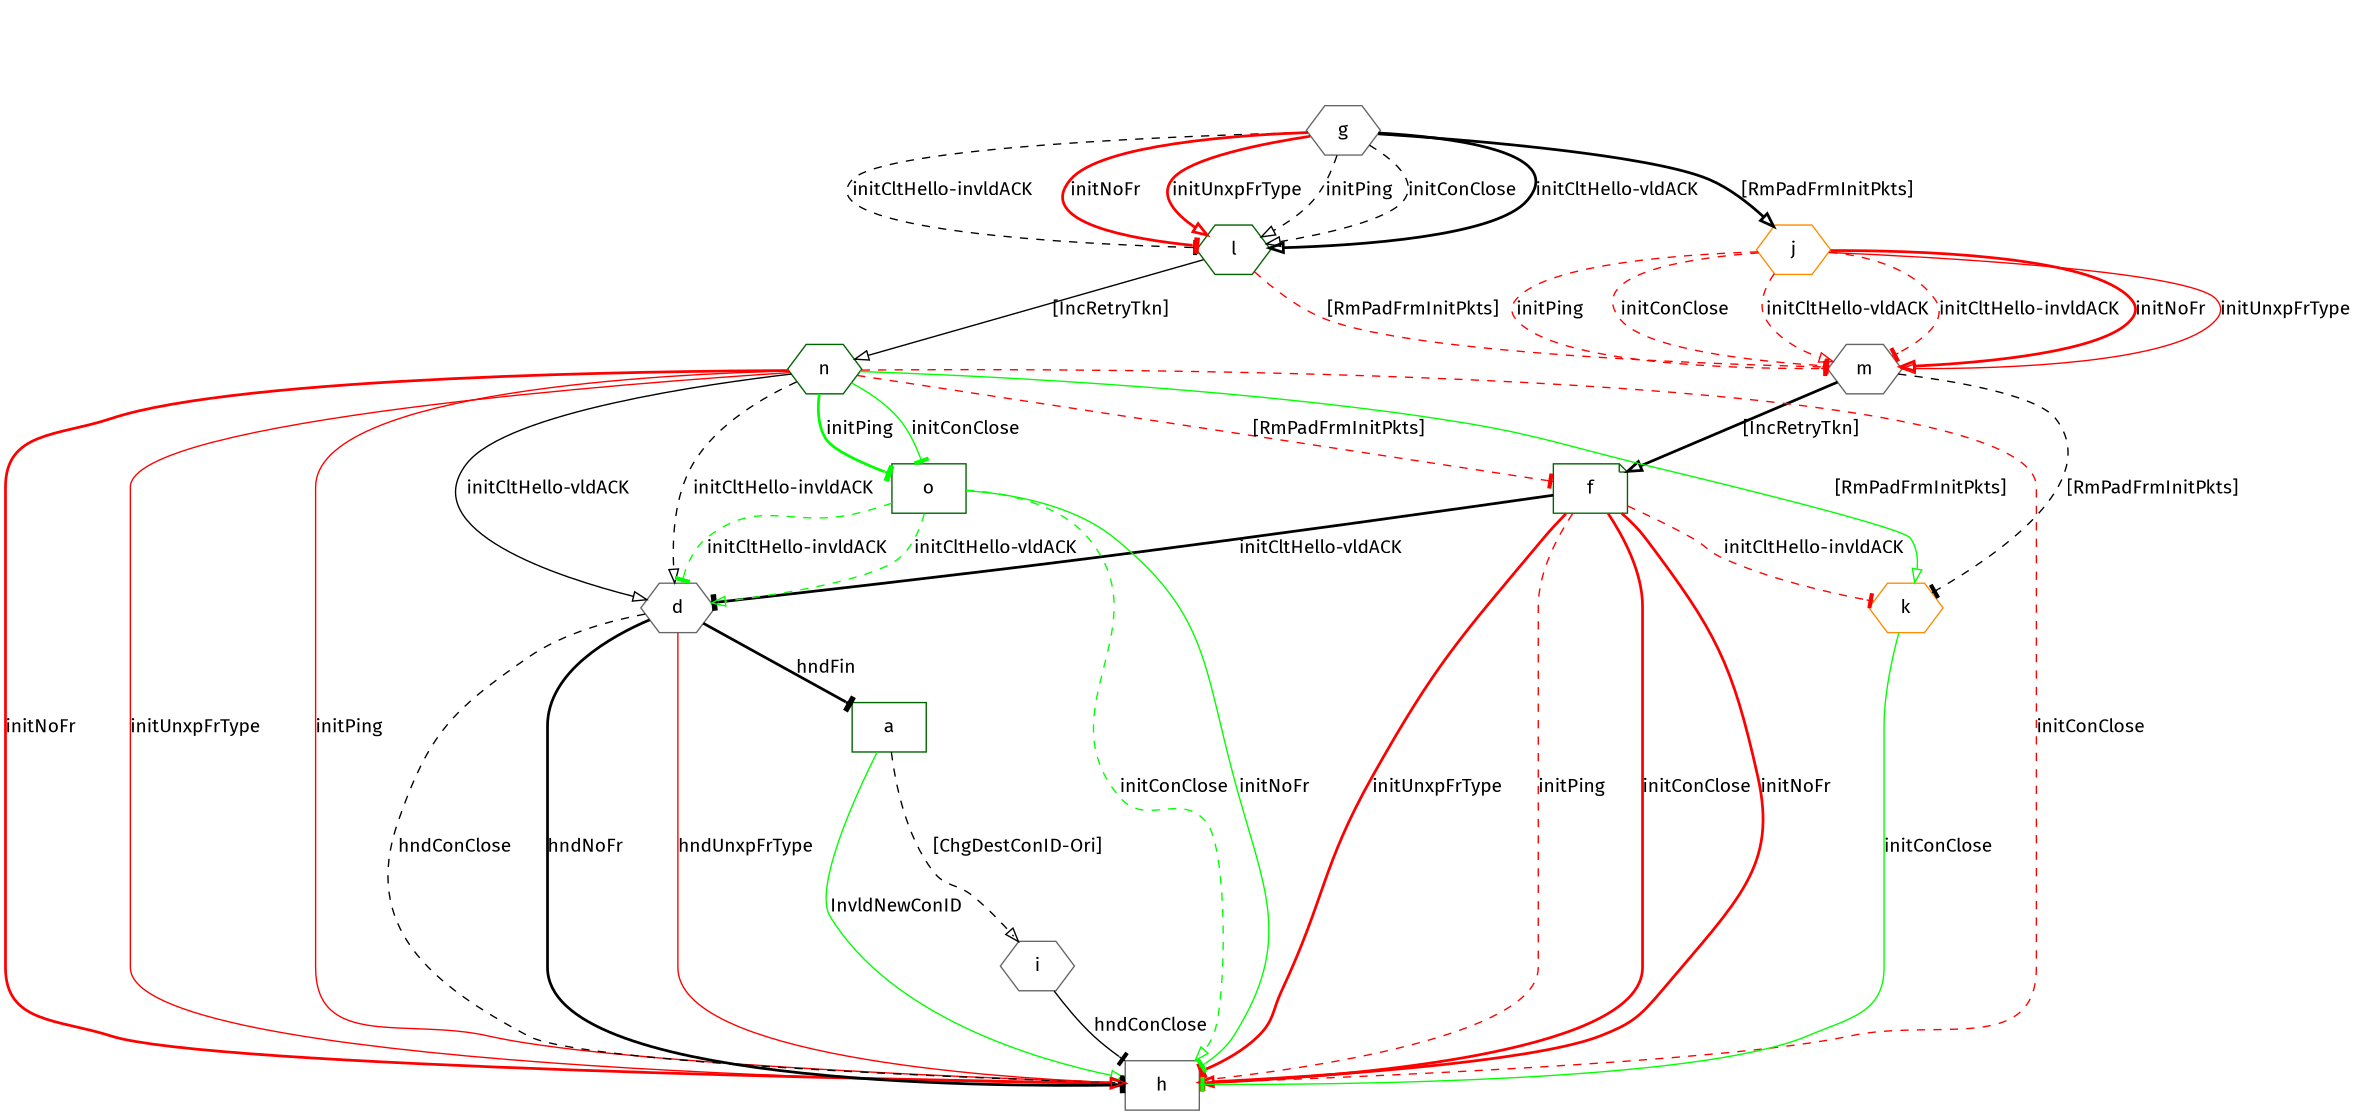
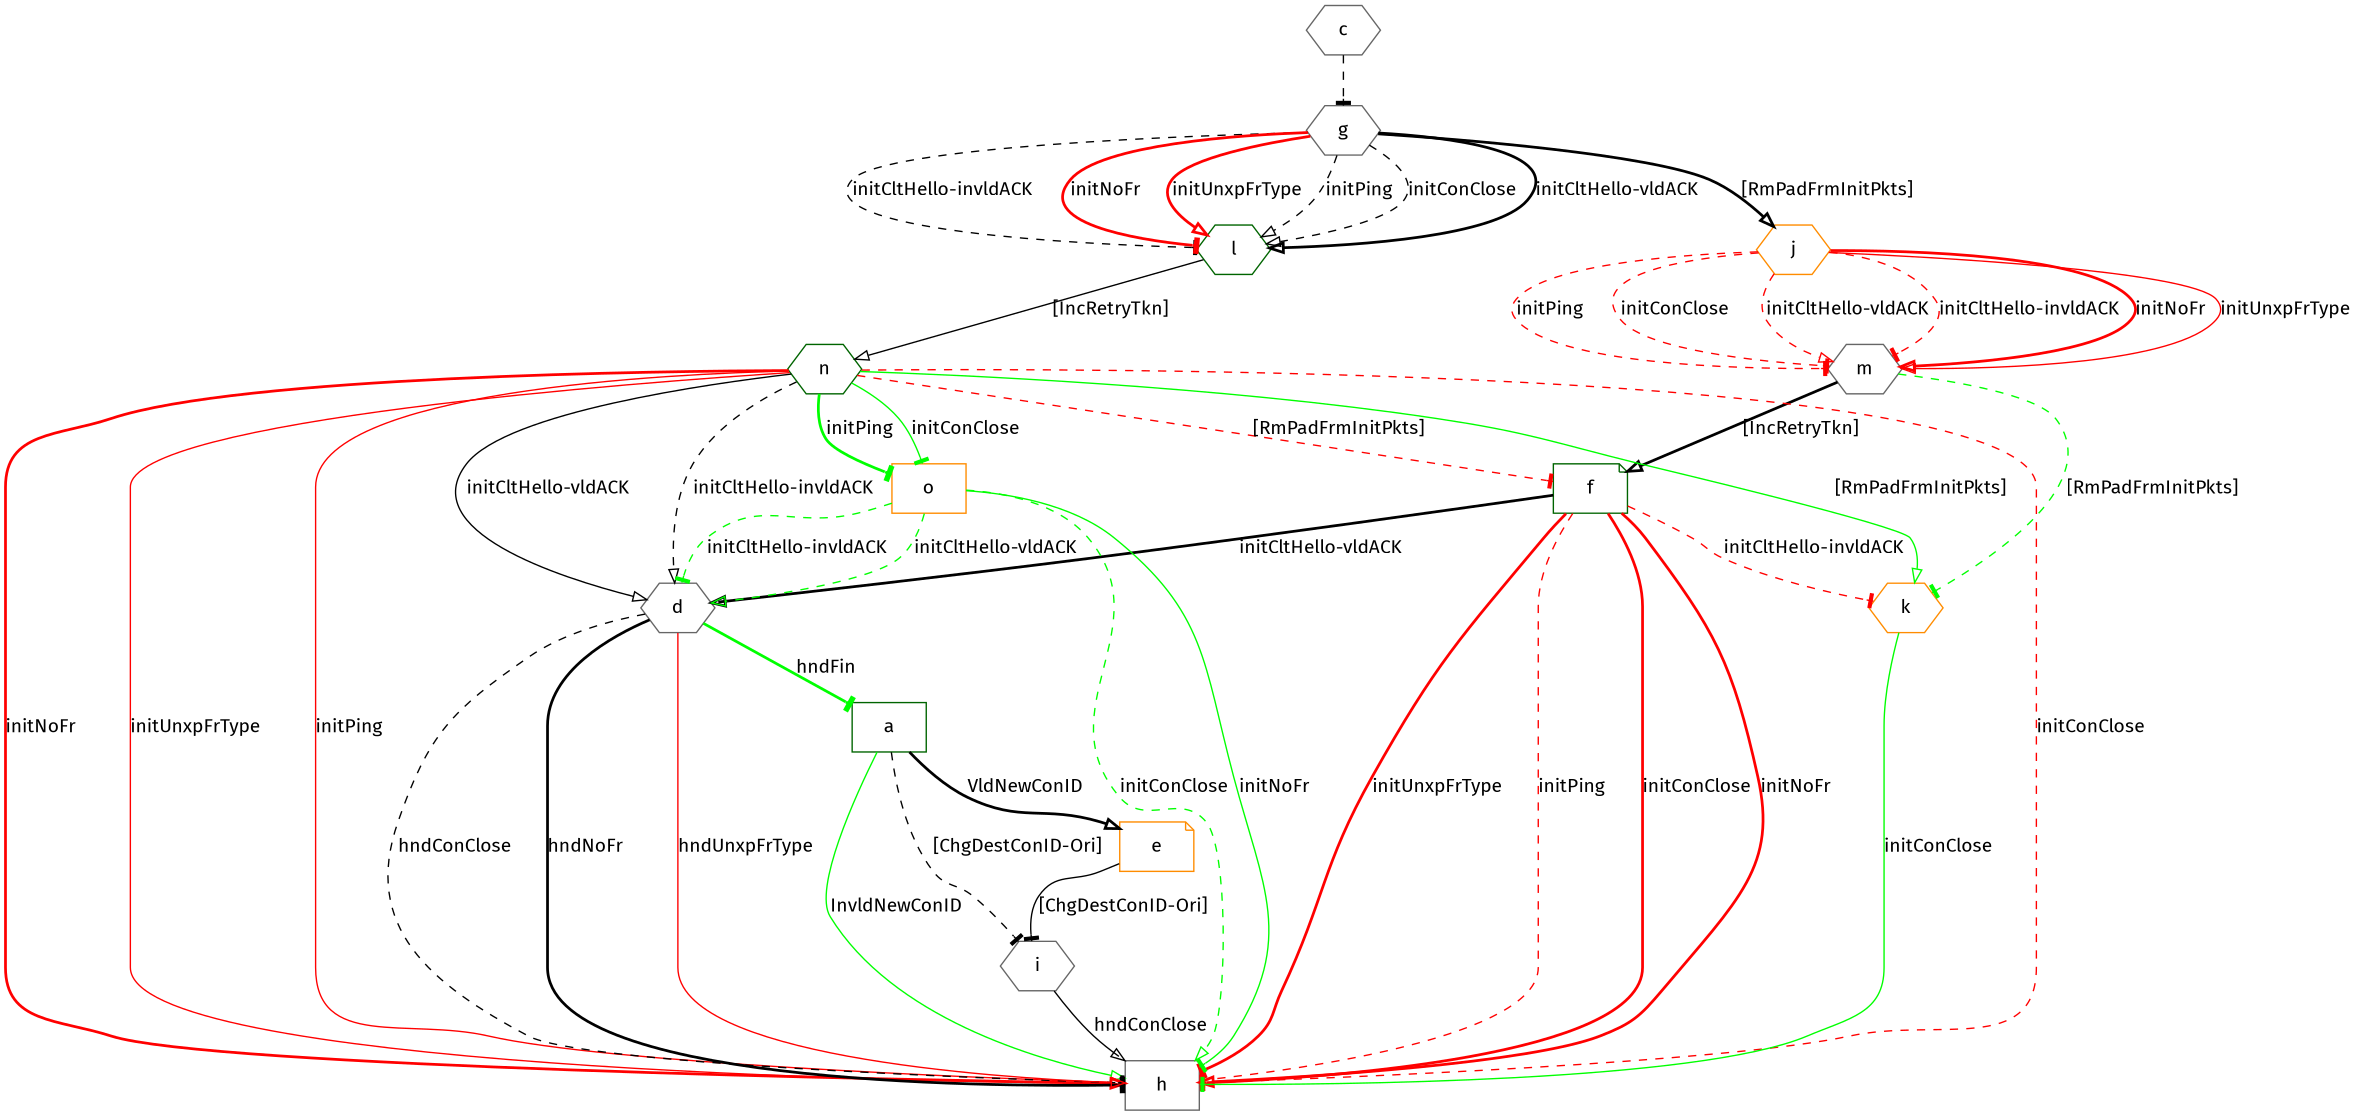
none -> (1343, 30)
(1530, 352) -> none
(2067, 449) -> (2067, 449)
(929, 489) -> (929, 489)
(1157, 550) -> (1157, 550)
(775, 663) -> (775, 663)
none -> (1157, 847)
(927, 862) -> (927, 862)
(1084, 1026) -> (1084, 1026)
